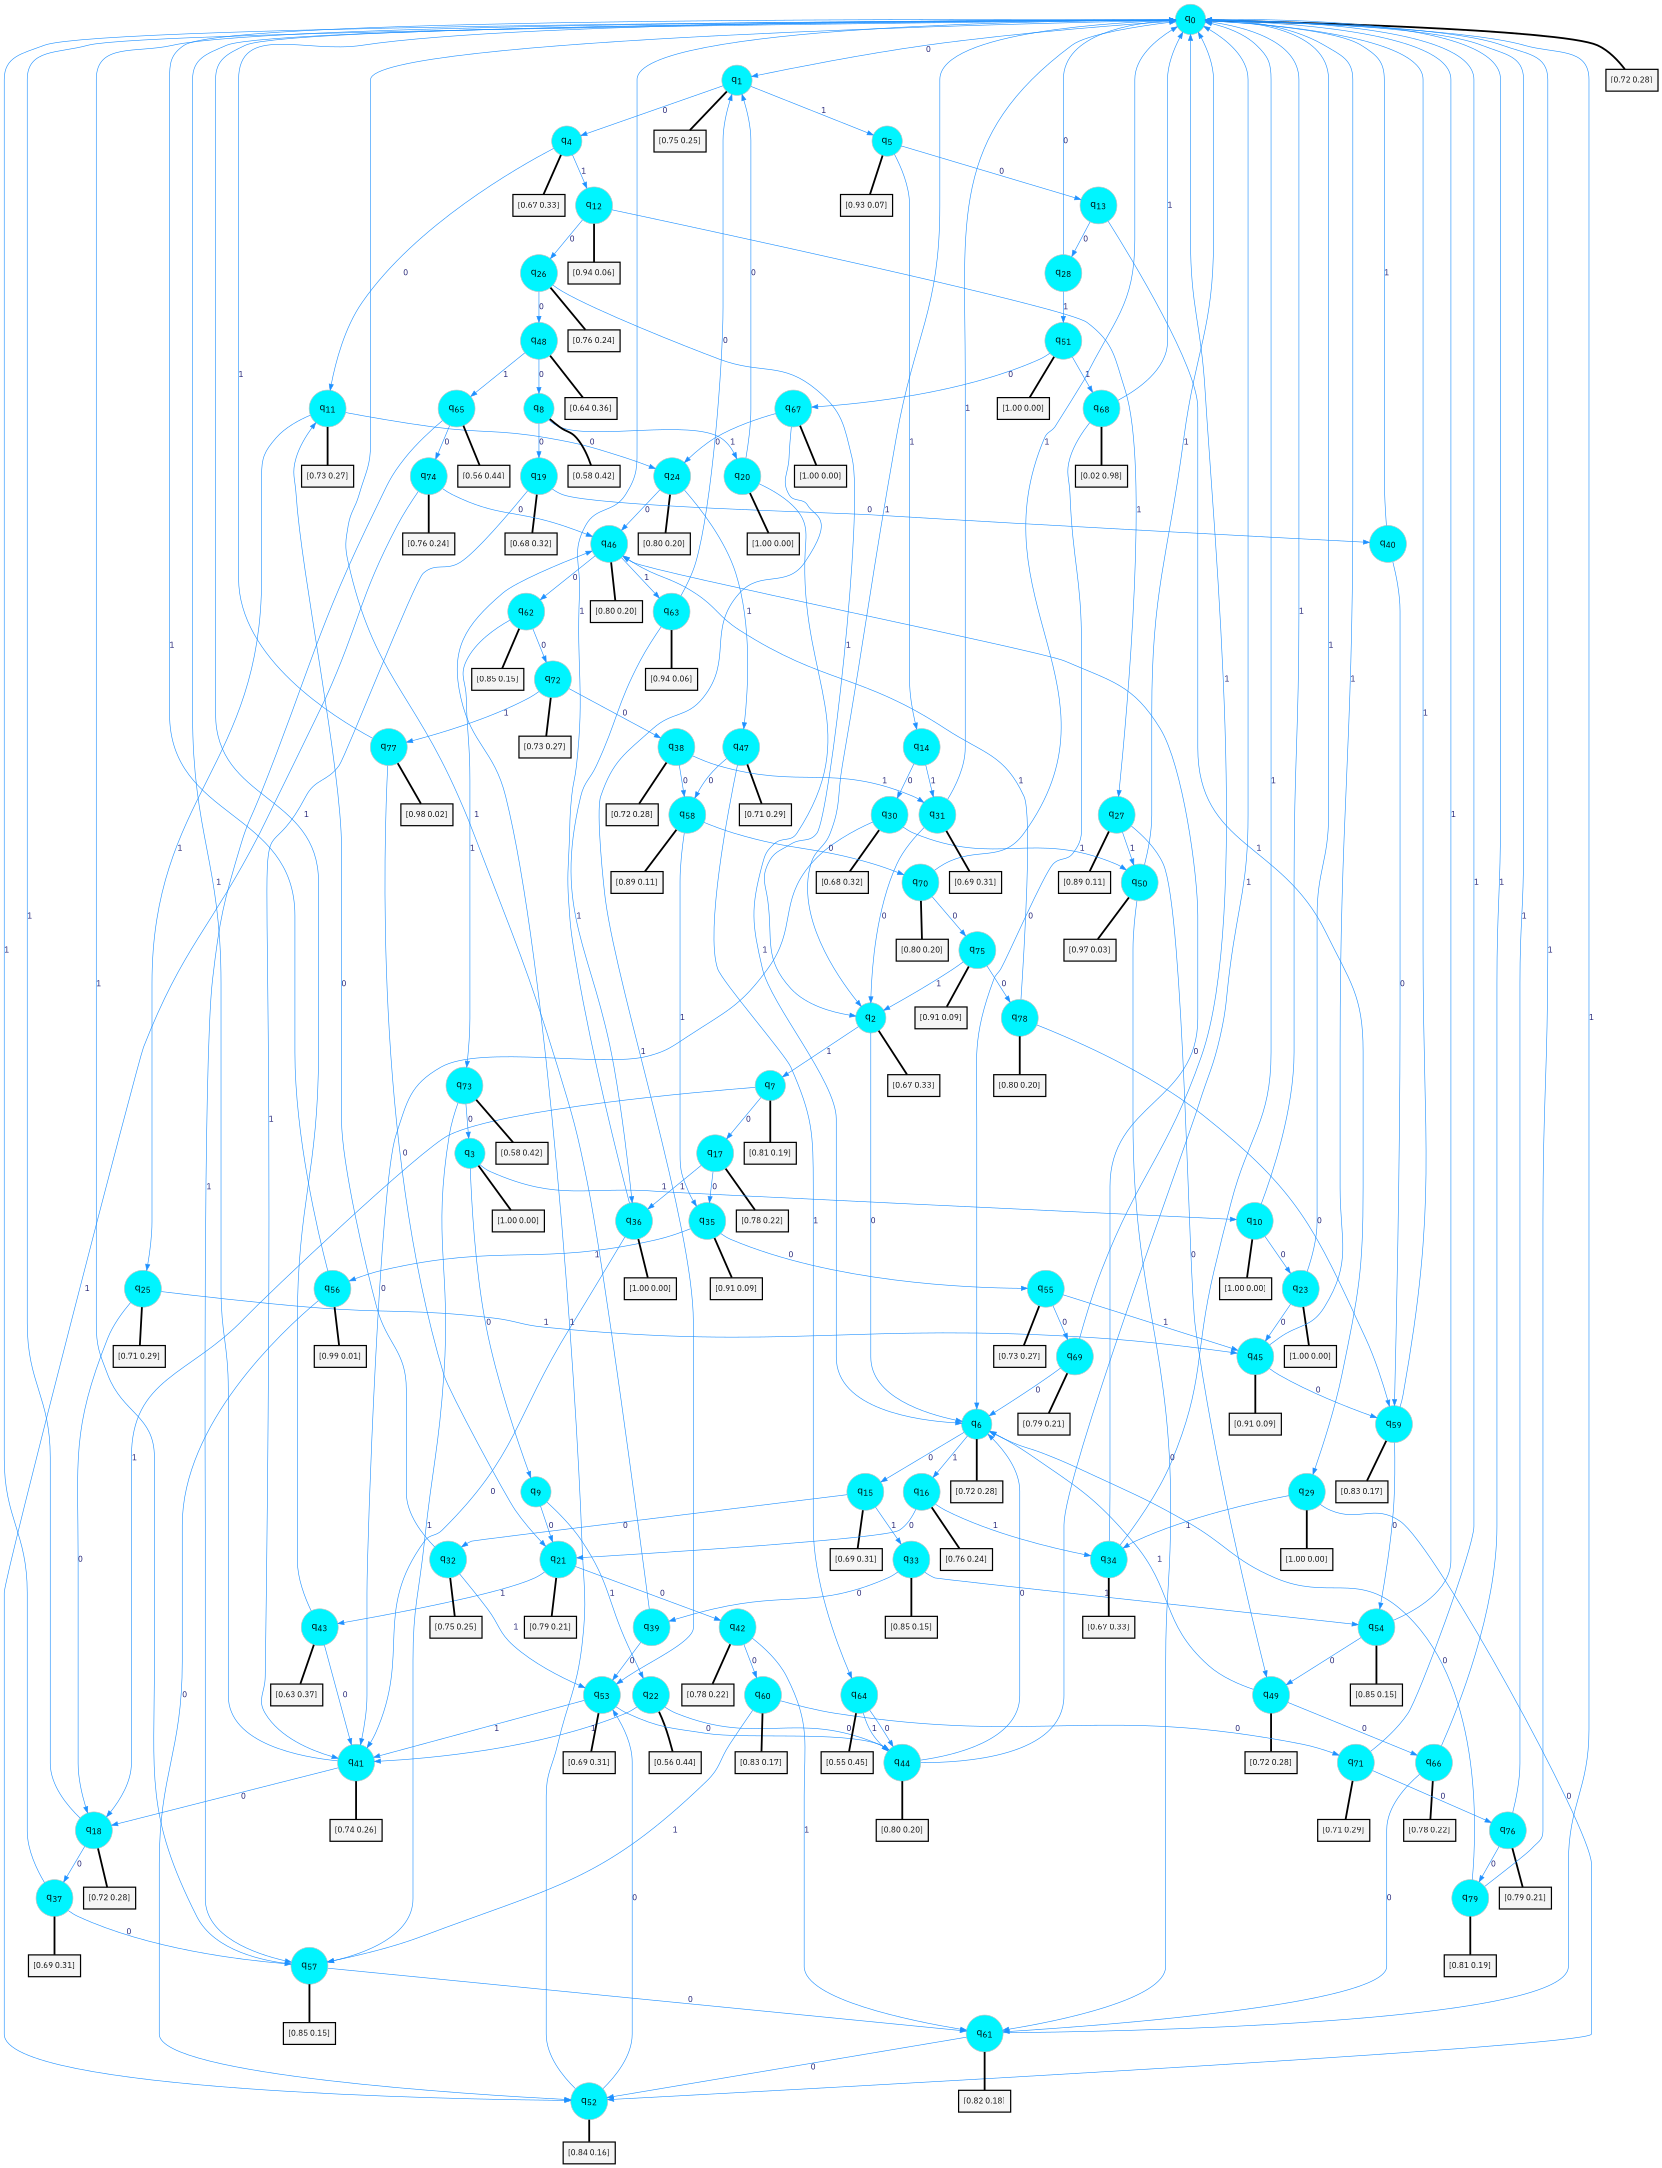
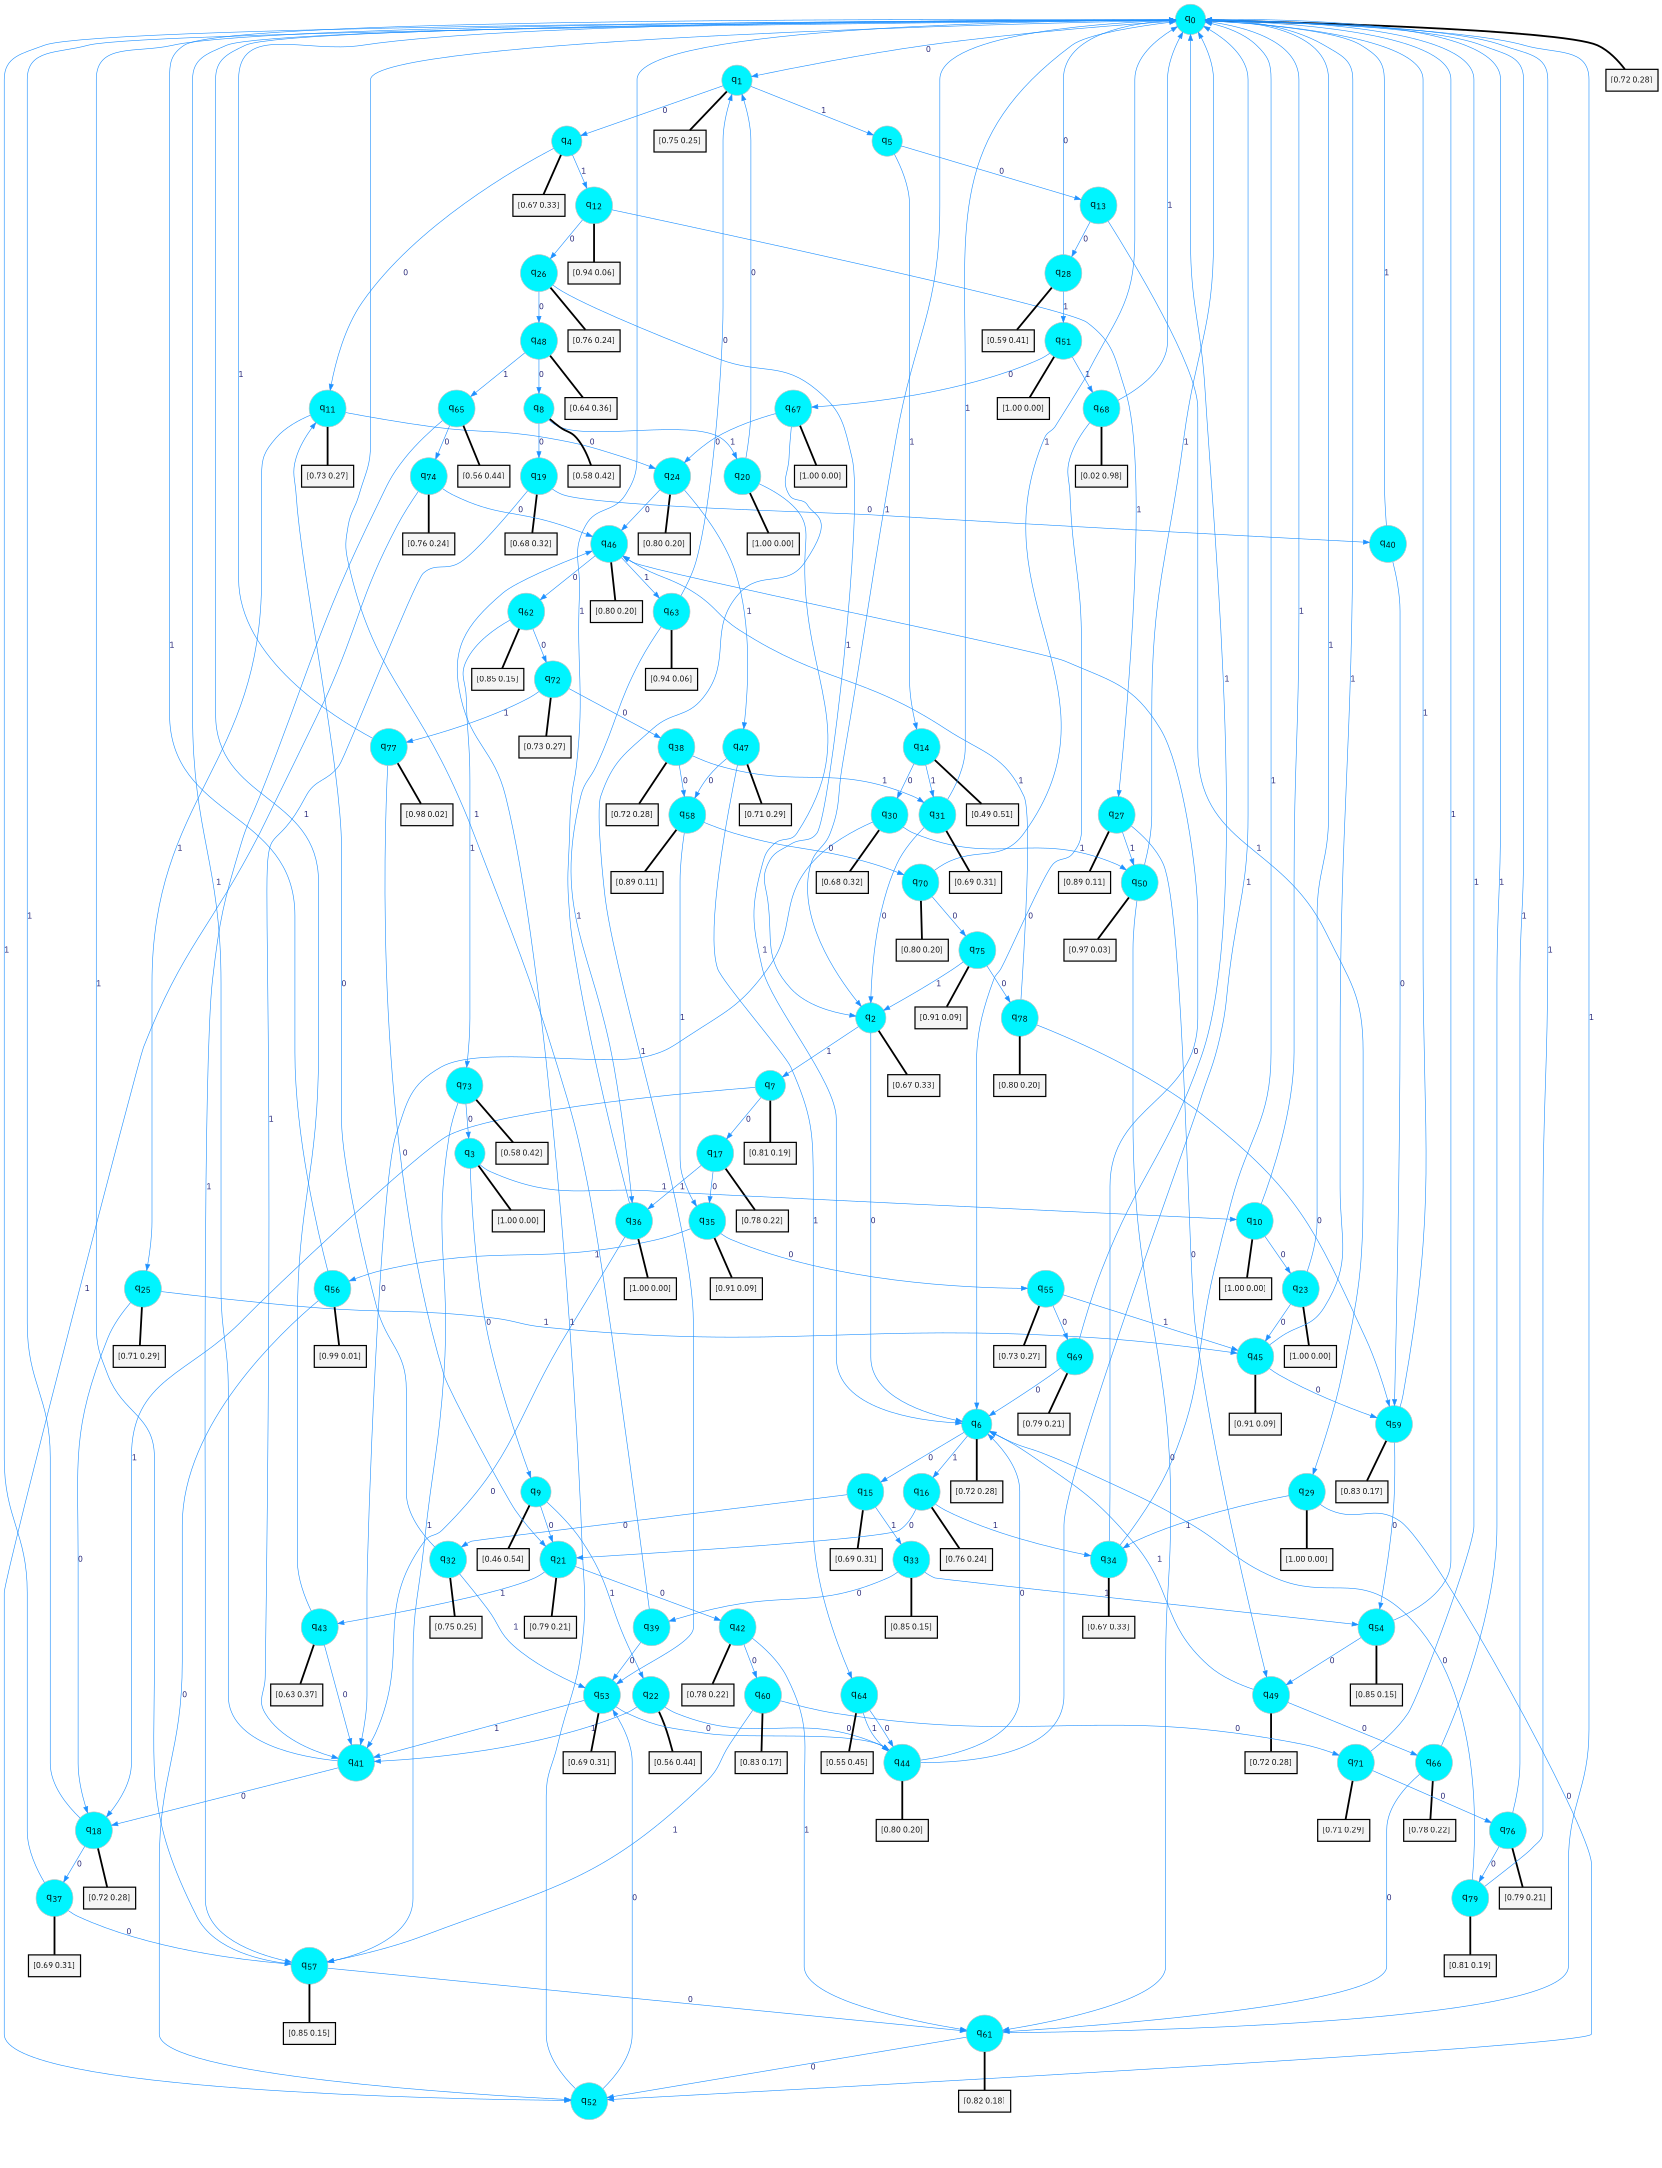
(867, 205) -> none
none -> (1008, 341)
none -> (993, 815)
none -> (503, 1560)
(356, 1830) -> none
(589, 2153) -> none
